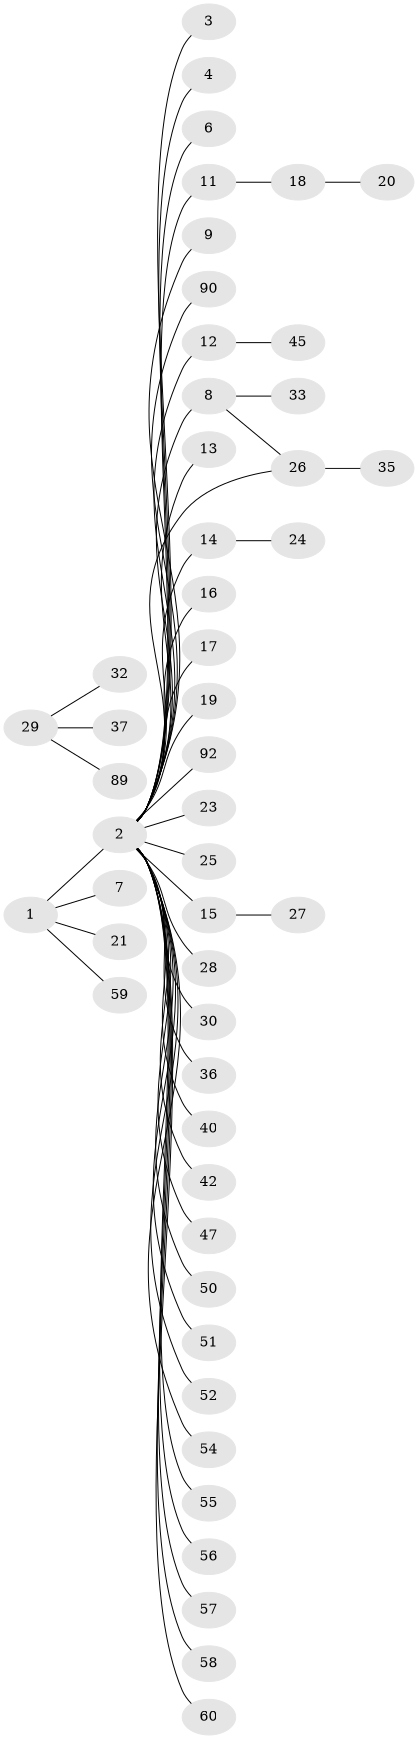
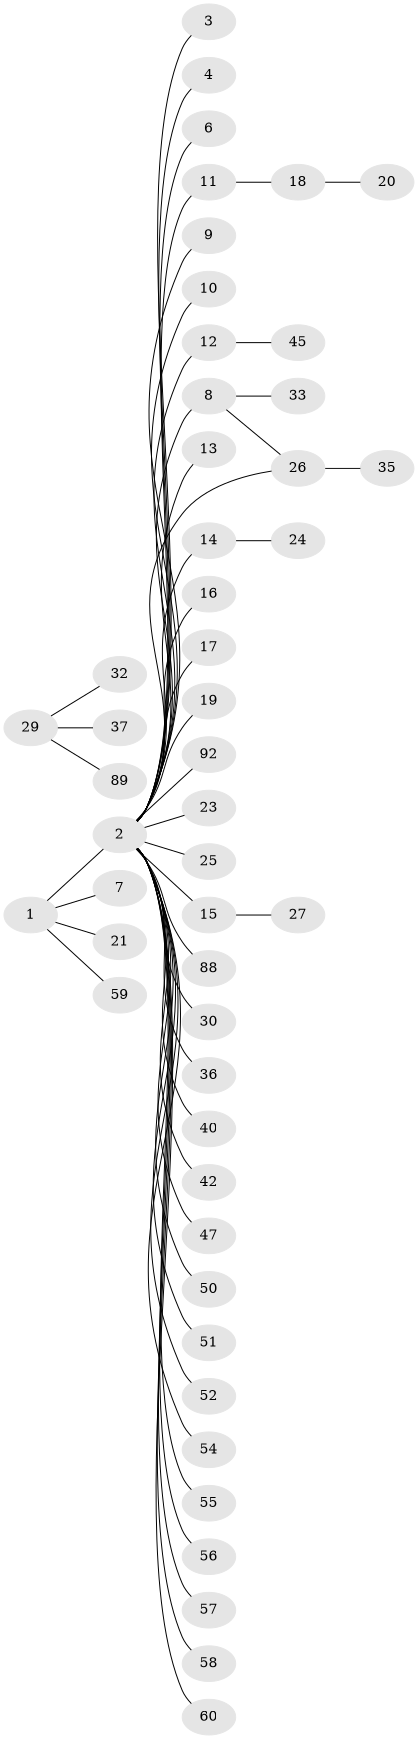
(209, 289) -> (209, 289)
(209, 968) -> (209, 968)
